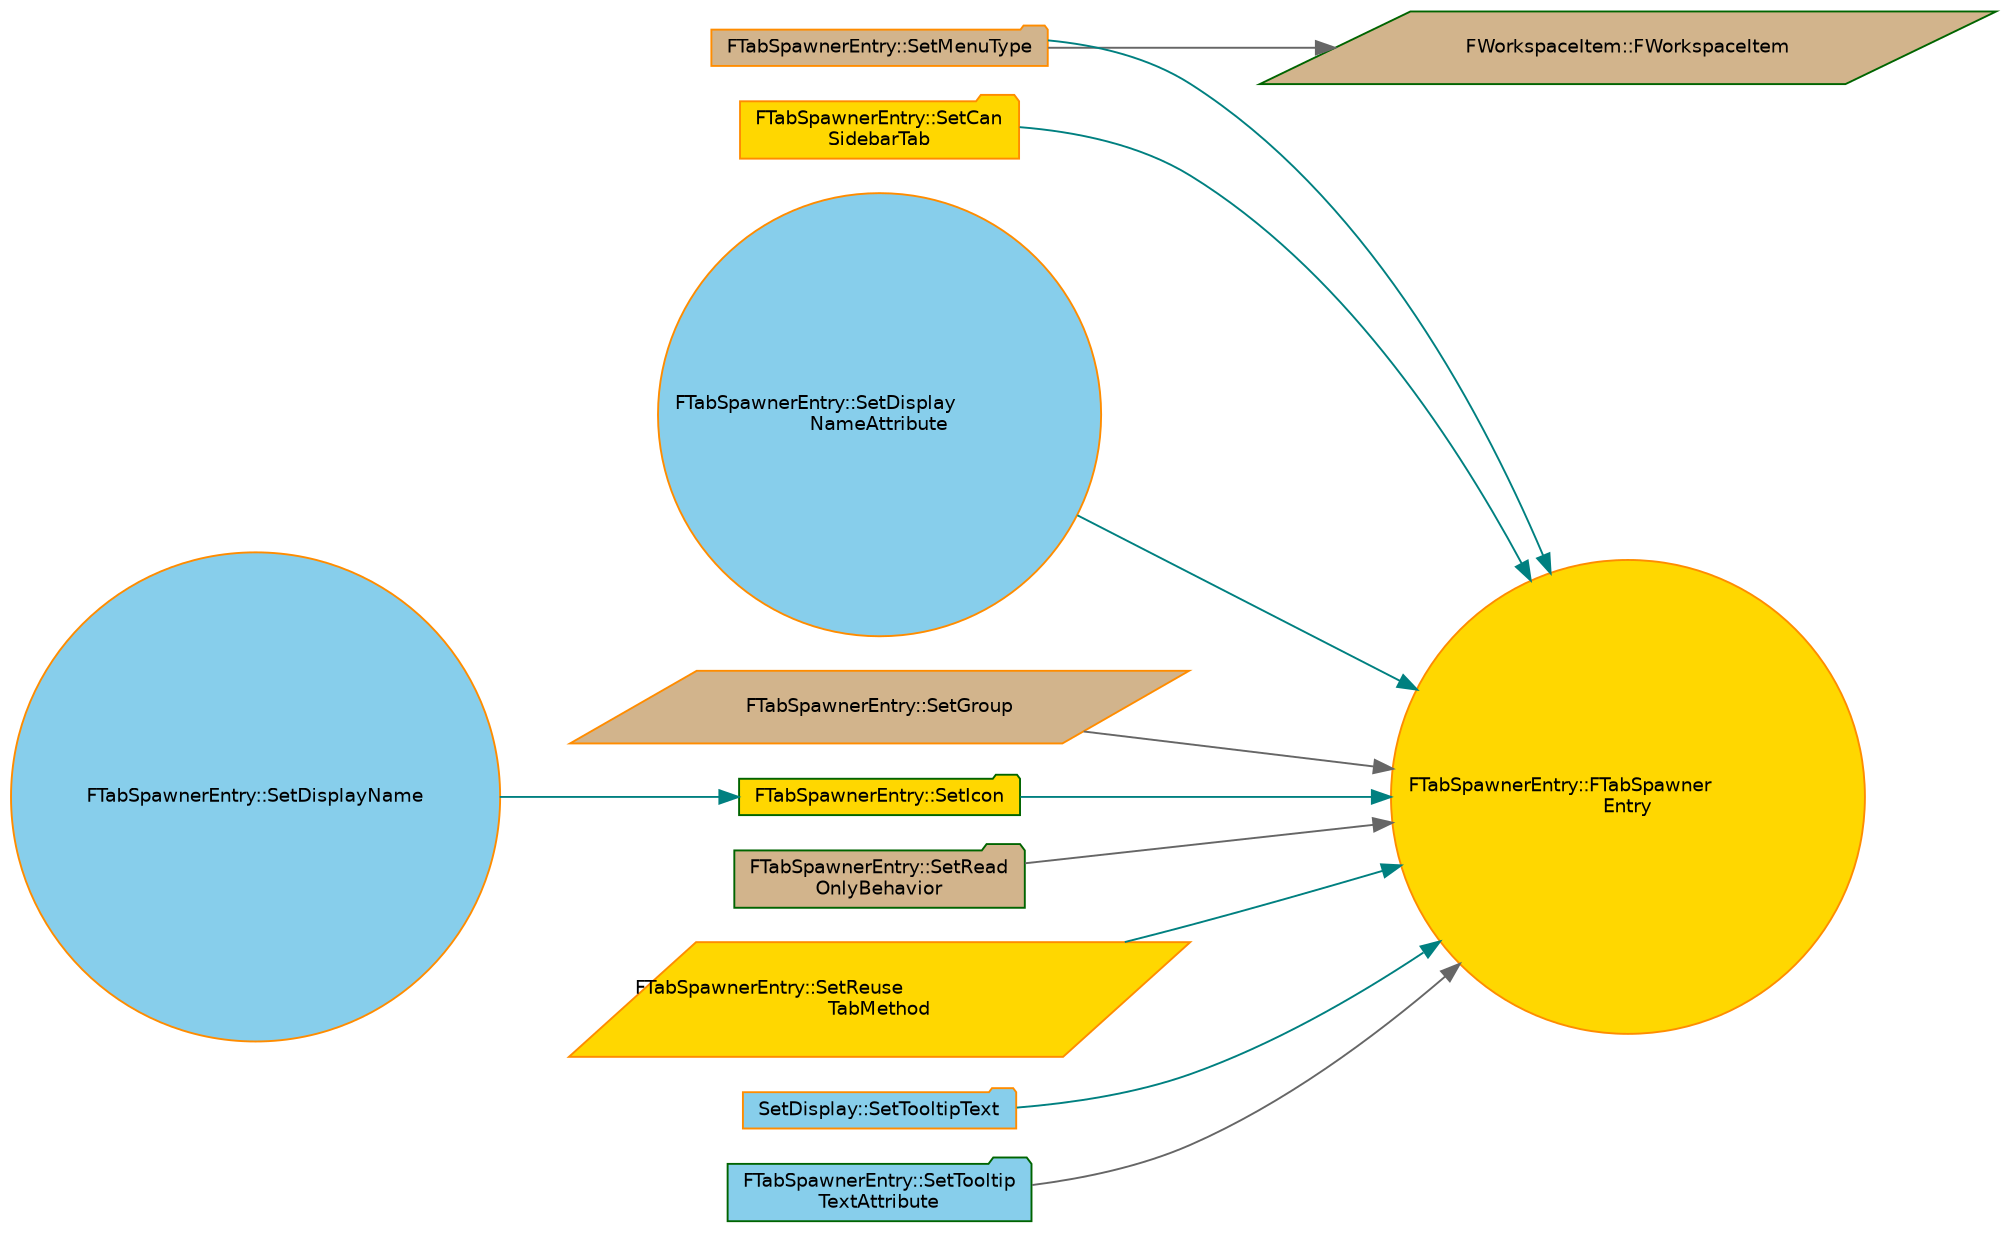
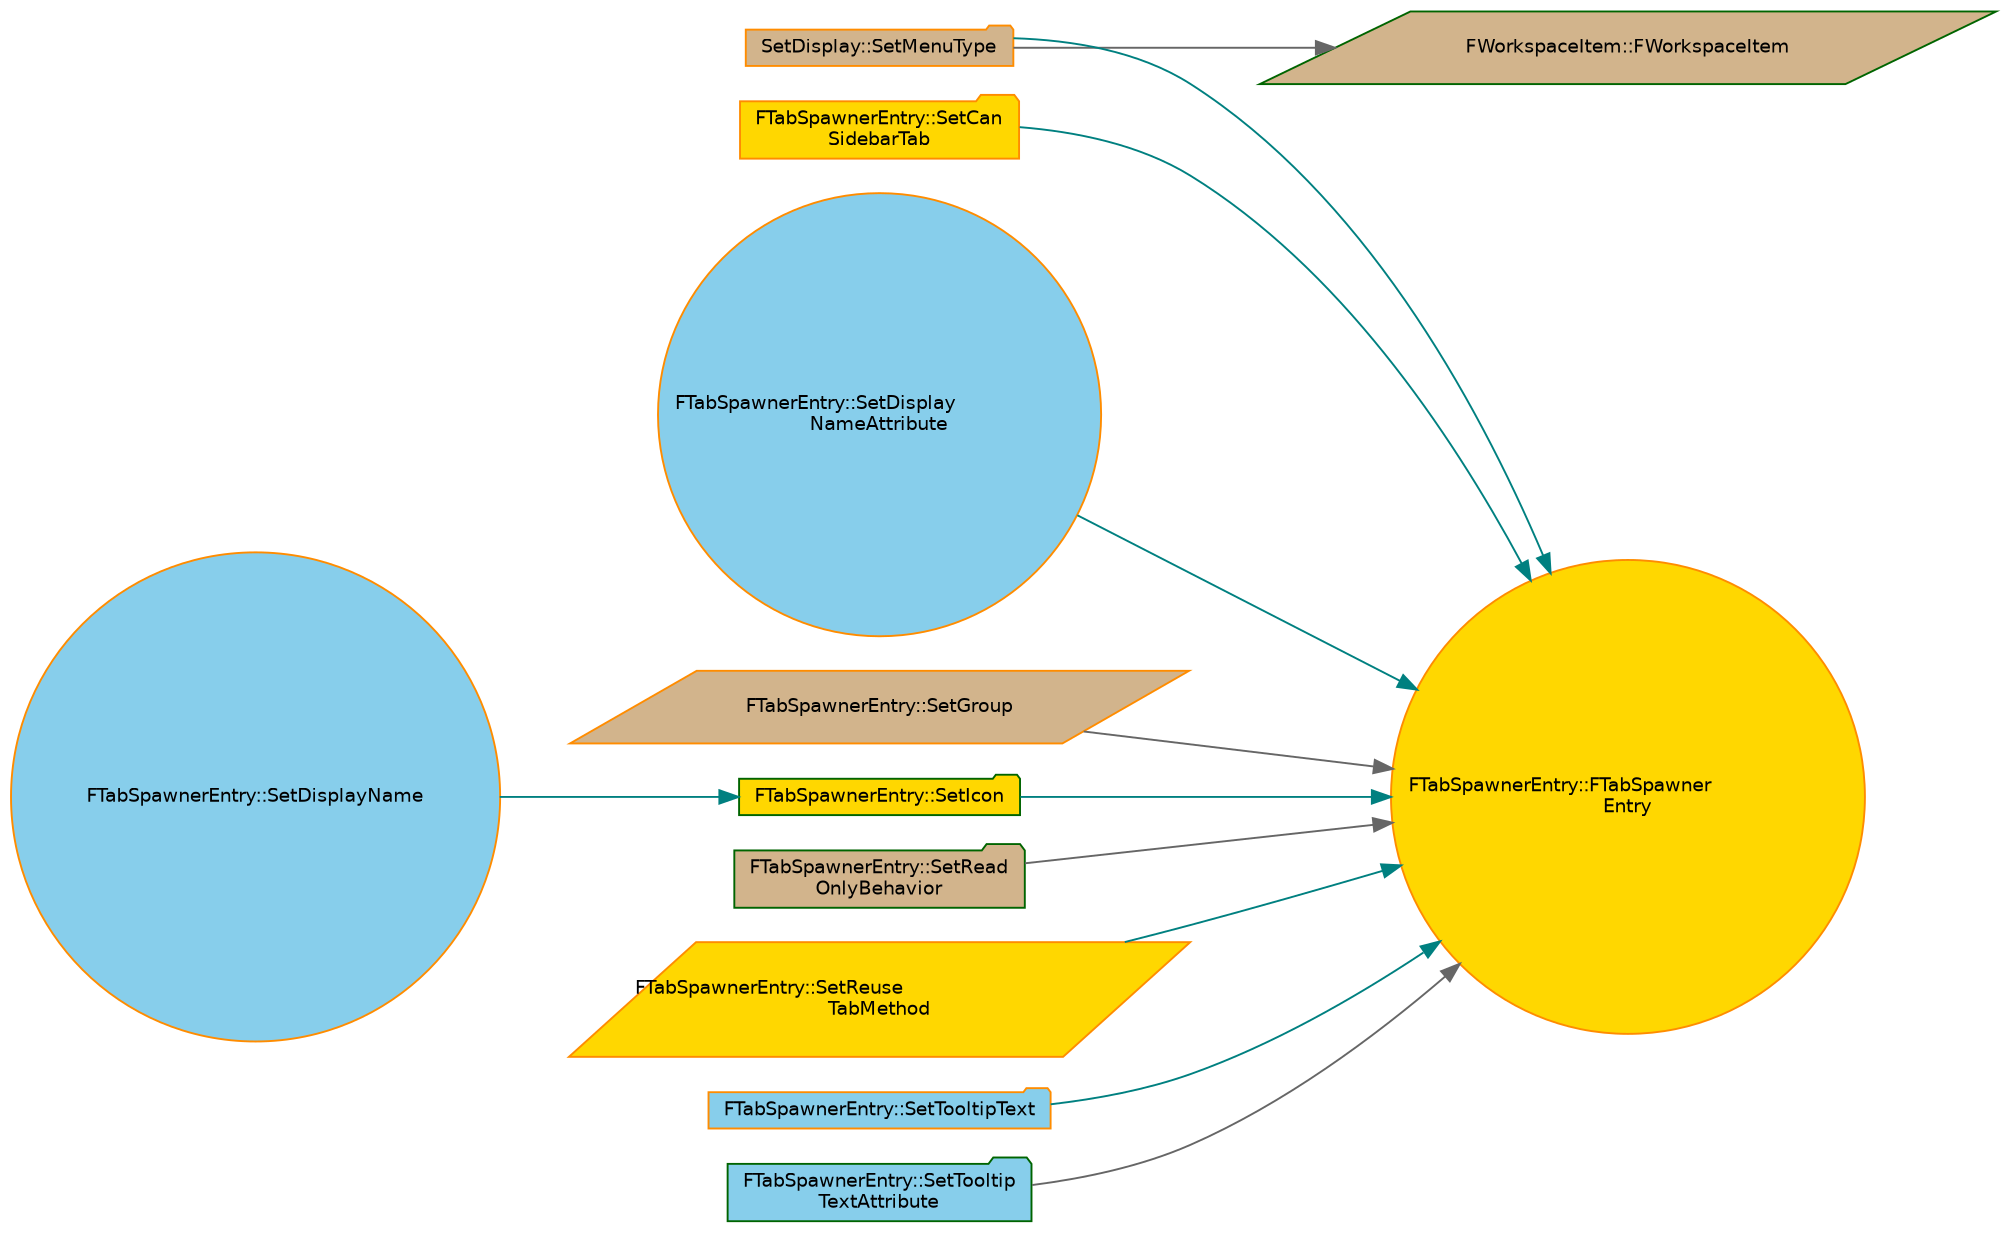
(880, 48) -> (880, 48)
(880, 1110) -> (880, 1110)
